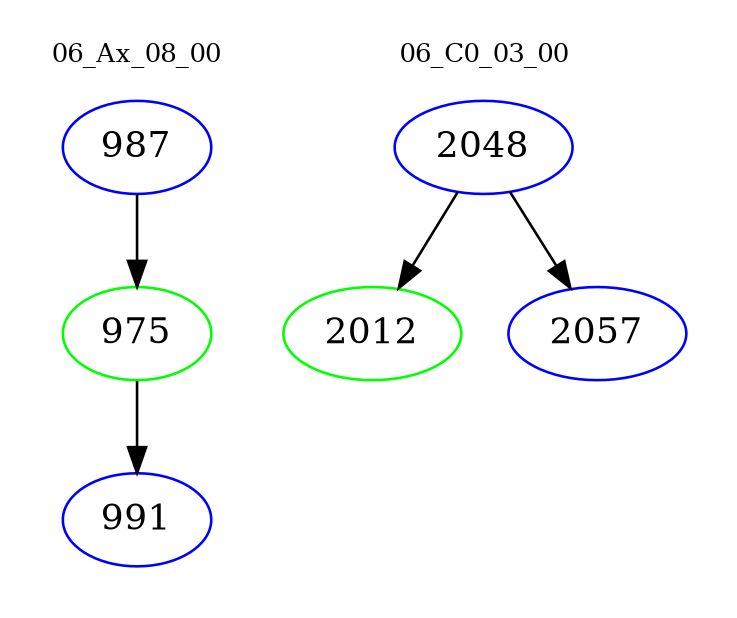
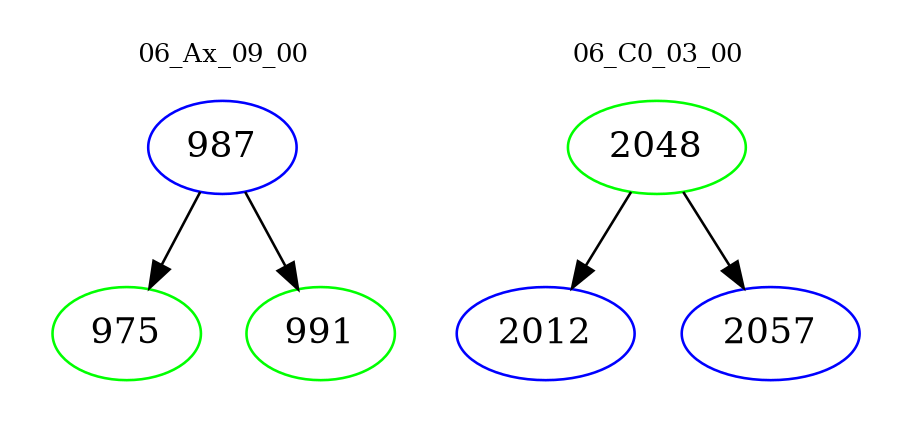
(137, 56) -> (224, 56)
(484, 147) -> (657, 147)
(372, 334) -> (546, 334)
(137, 414) -> (265, 229)
(137, 520) -> (321, 334)
